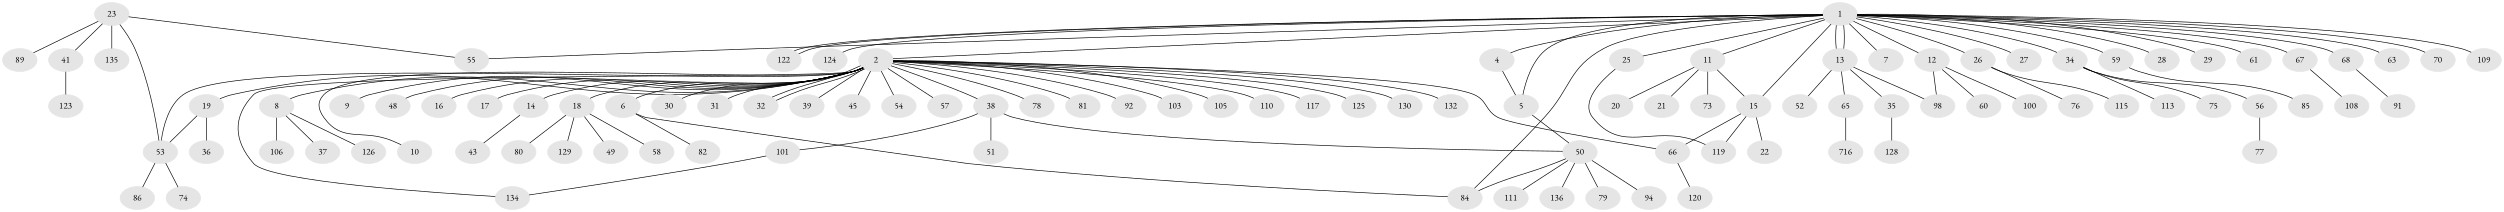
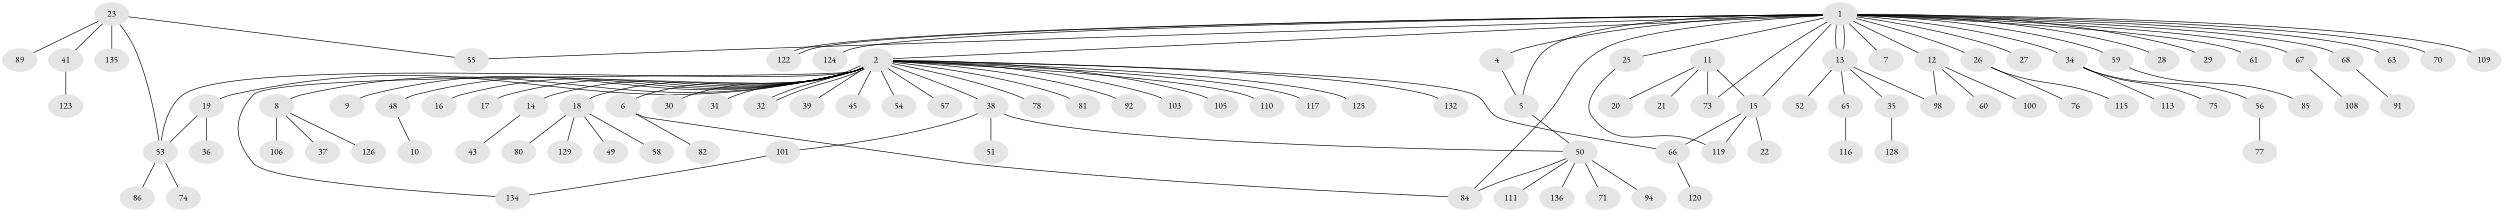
(1774, 37) -> (1771, 57)
(538, 72) -> (404, 129)
(1405, 106) -> none
(1846, 152) -> (1846, 152)
(1603, 198) -> (1603, 198)
